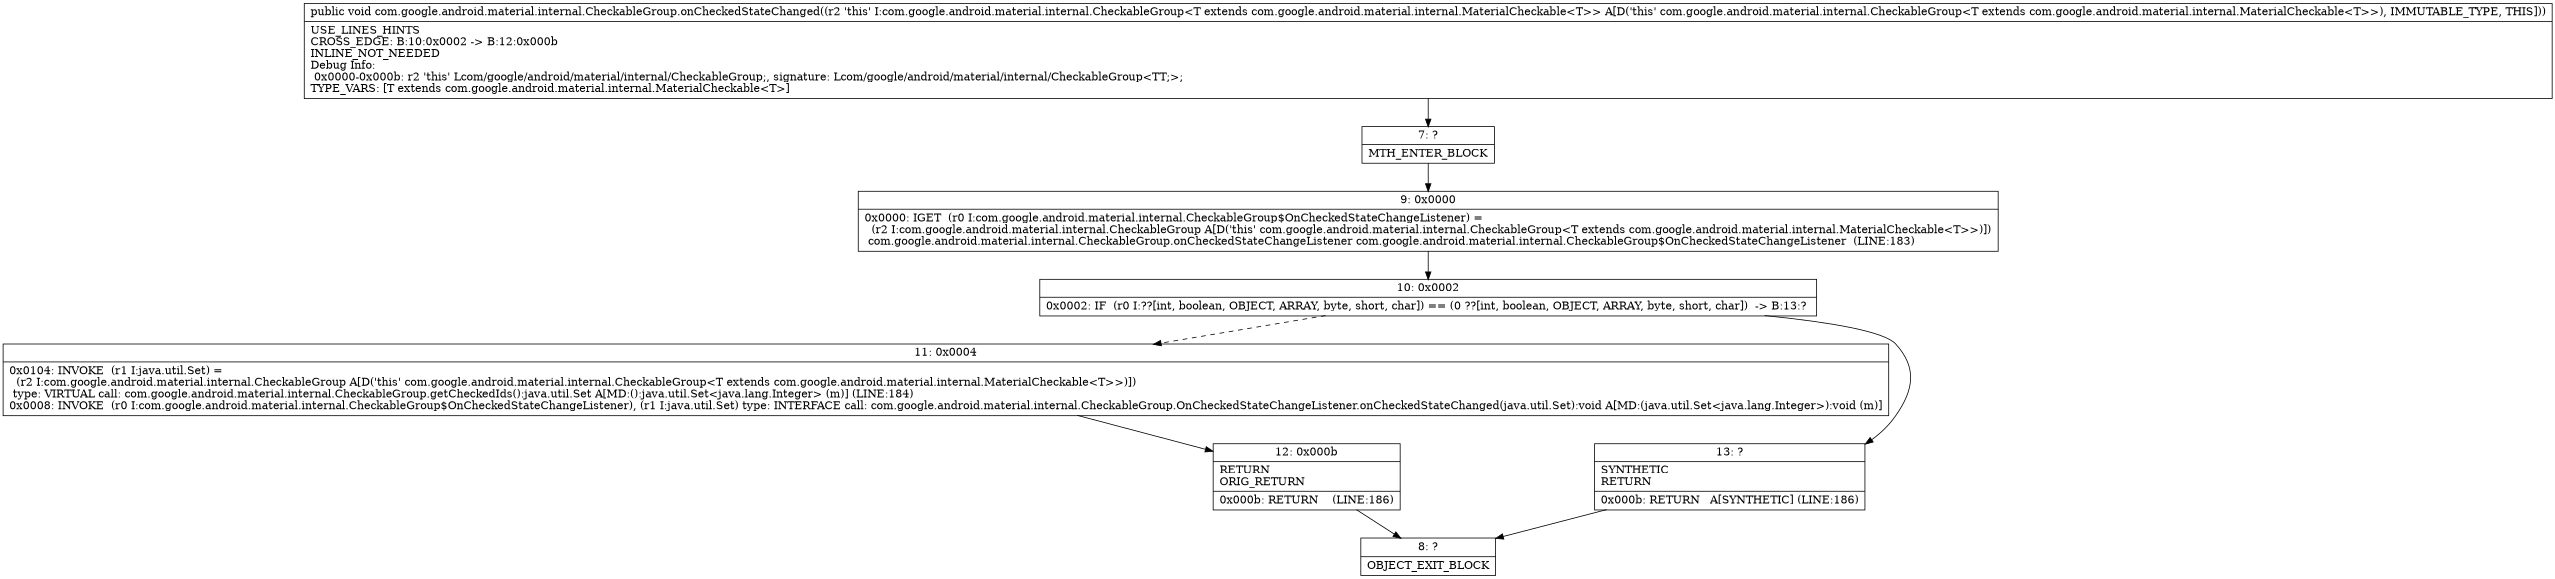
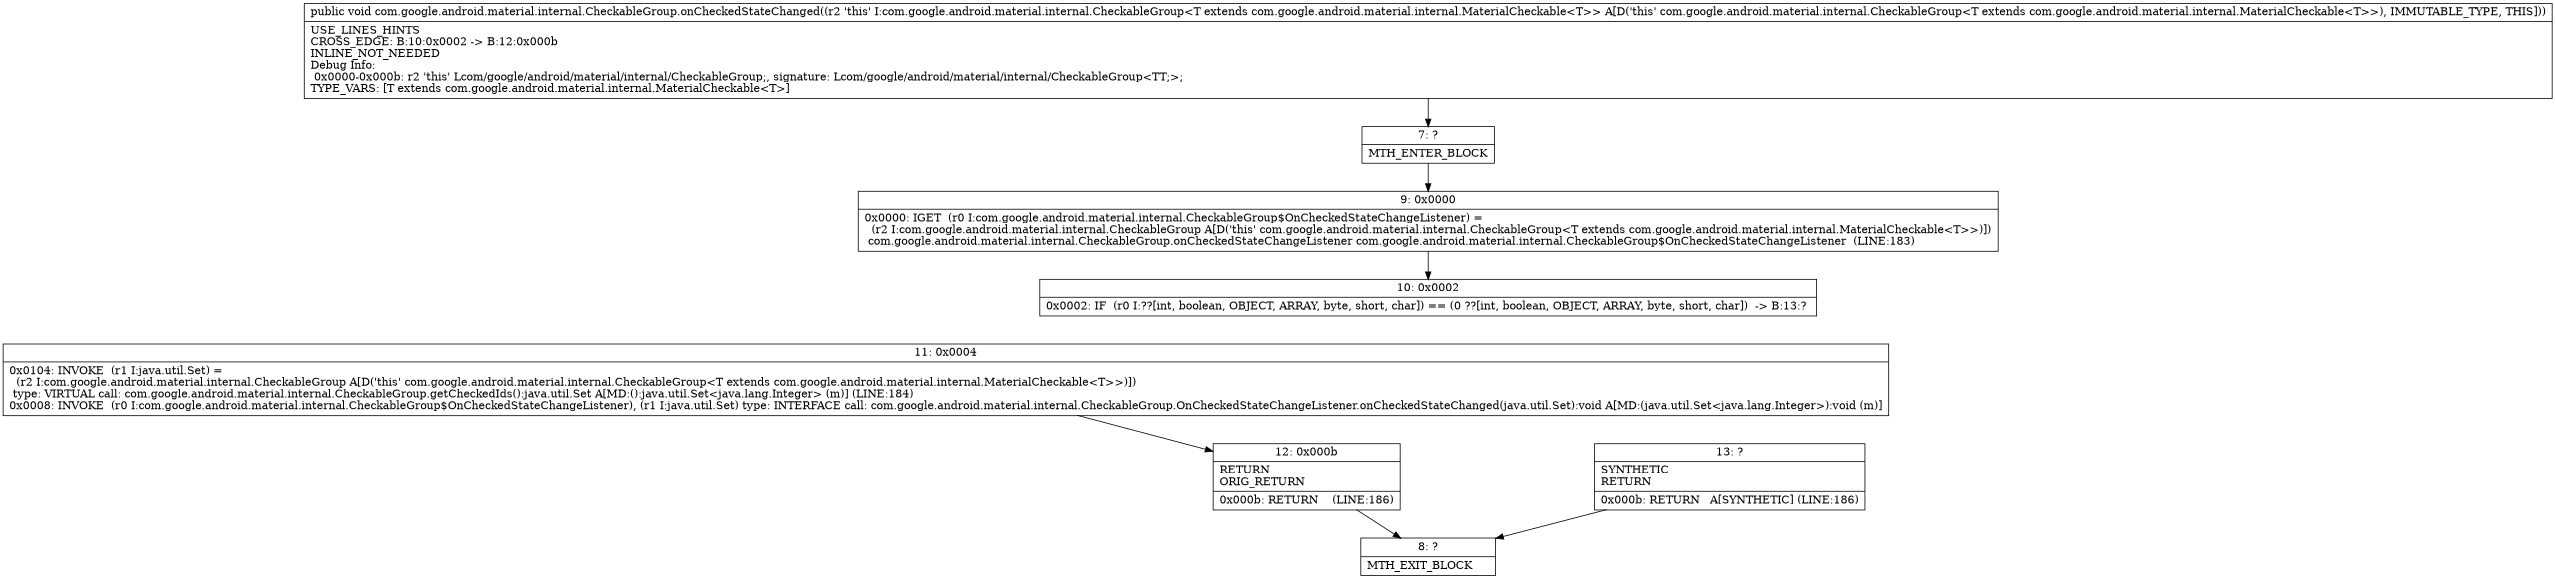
(1243, 329) -> none
(1886, 338) -> none
(1428, 566) -> (1420, 566)
